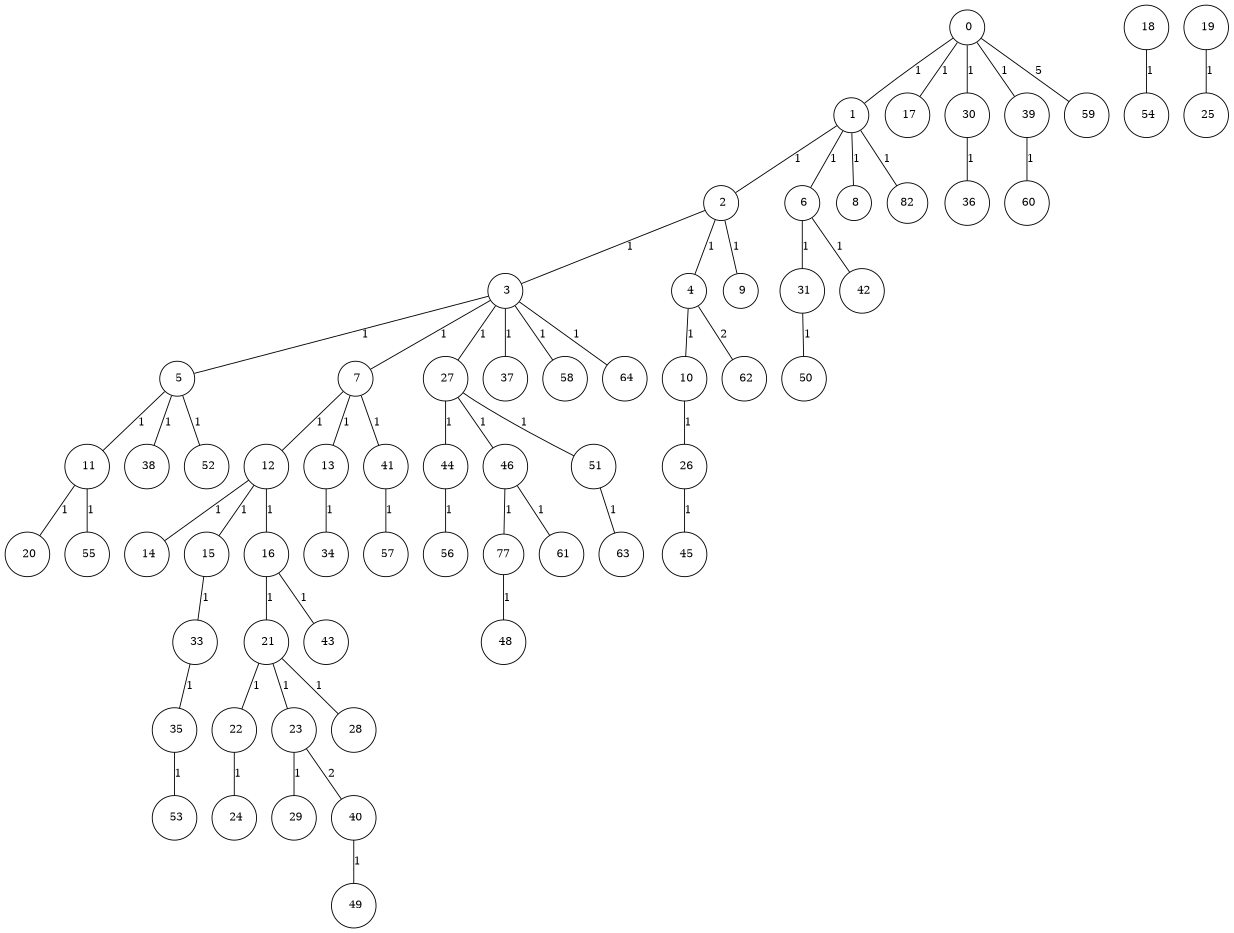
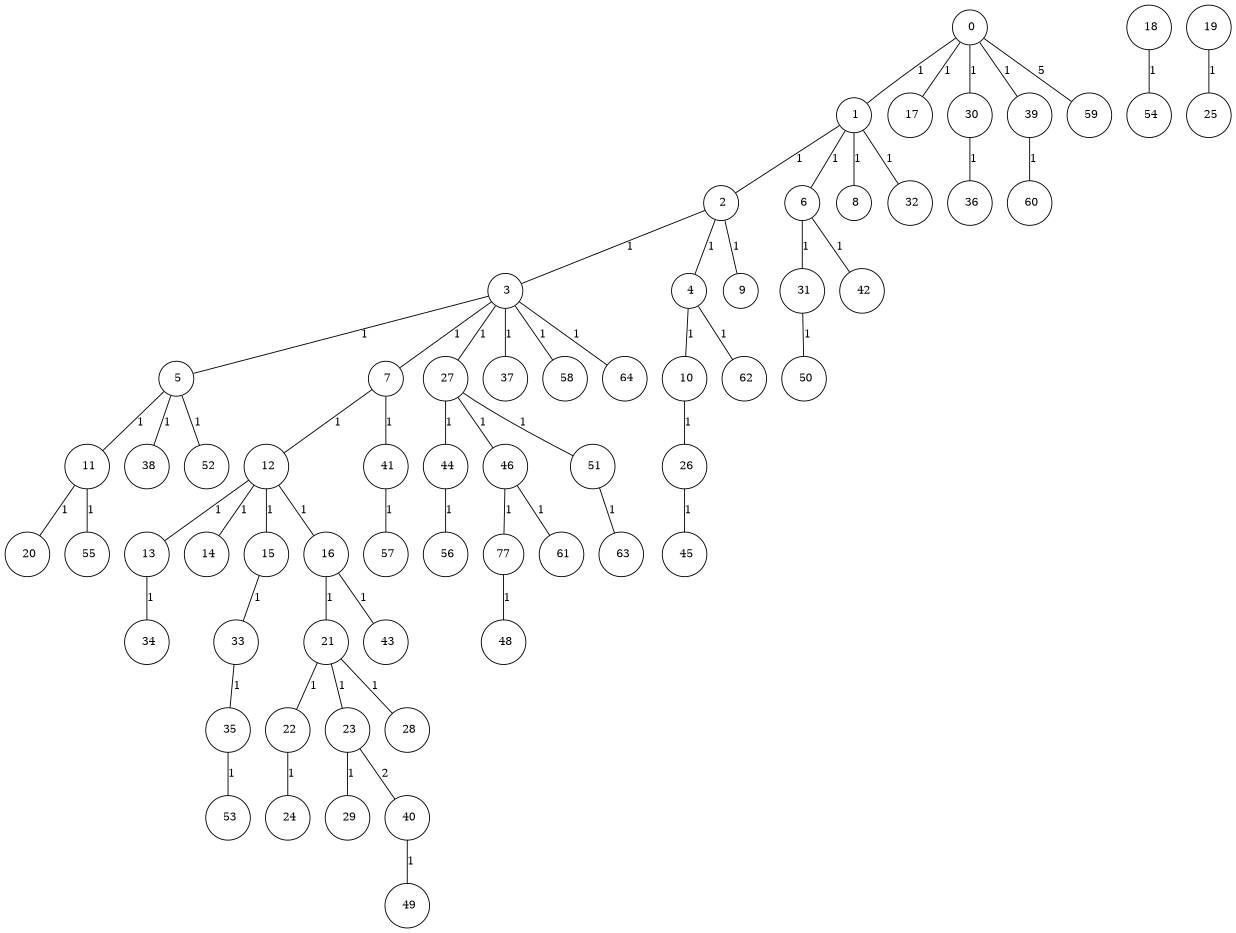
(907, 203) -> (910, 203)
(724, 335) -> (724, 335)
(342, 421) -> (207, 510)
